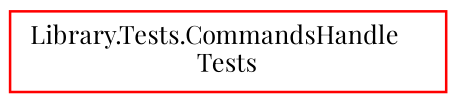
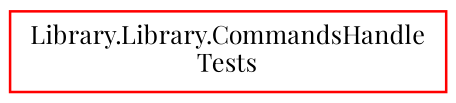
(228, 52) -> (228, 52)
